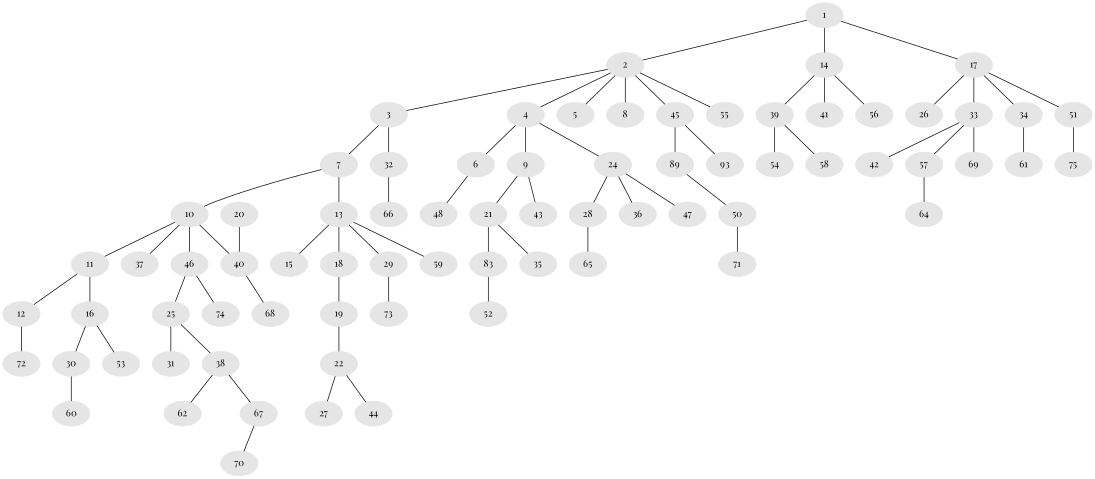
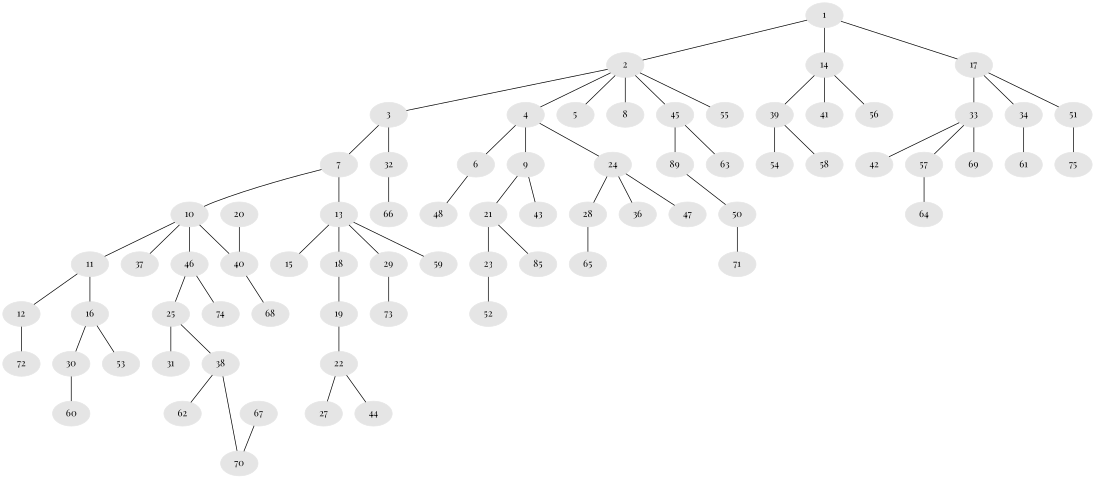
(924, 115) -> none
(725, 165) -> (725, 165)
(488, 264) -> (488, 264)
(538, 264) -> (538, 264)
(240, 389) -> (230, 414)
